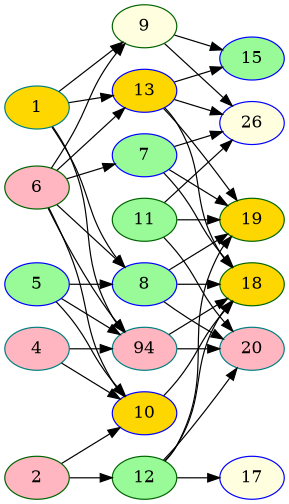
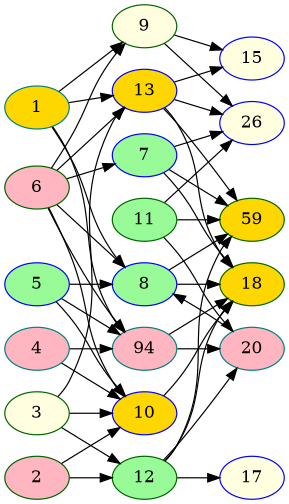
(252, 59) -> (252, 59)
(252, 220) -> (252, 220)
(184, 316) -> (209, 315)
none -> (37, 413)
